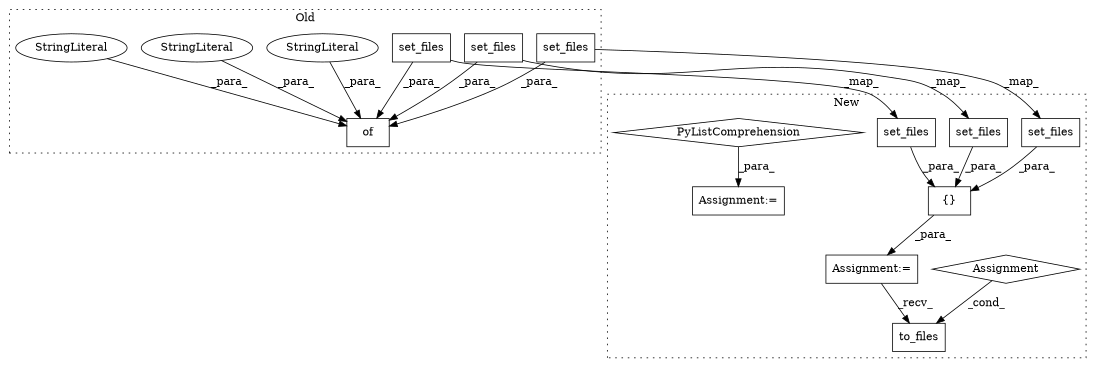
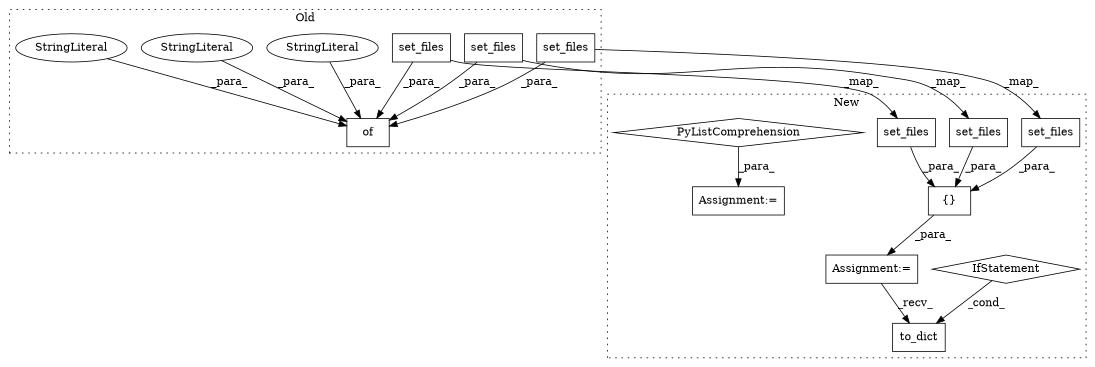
(1006, 269) -> (1006, 269)
(919, 337) -> (919, 337)
